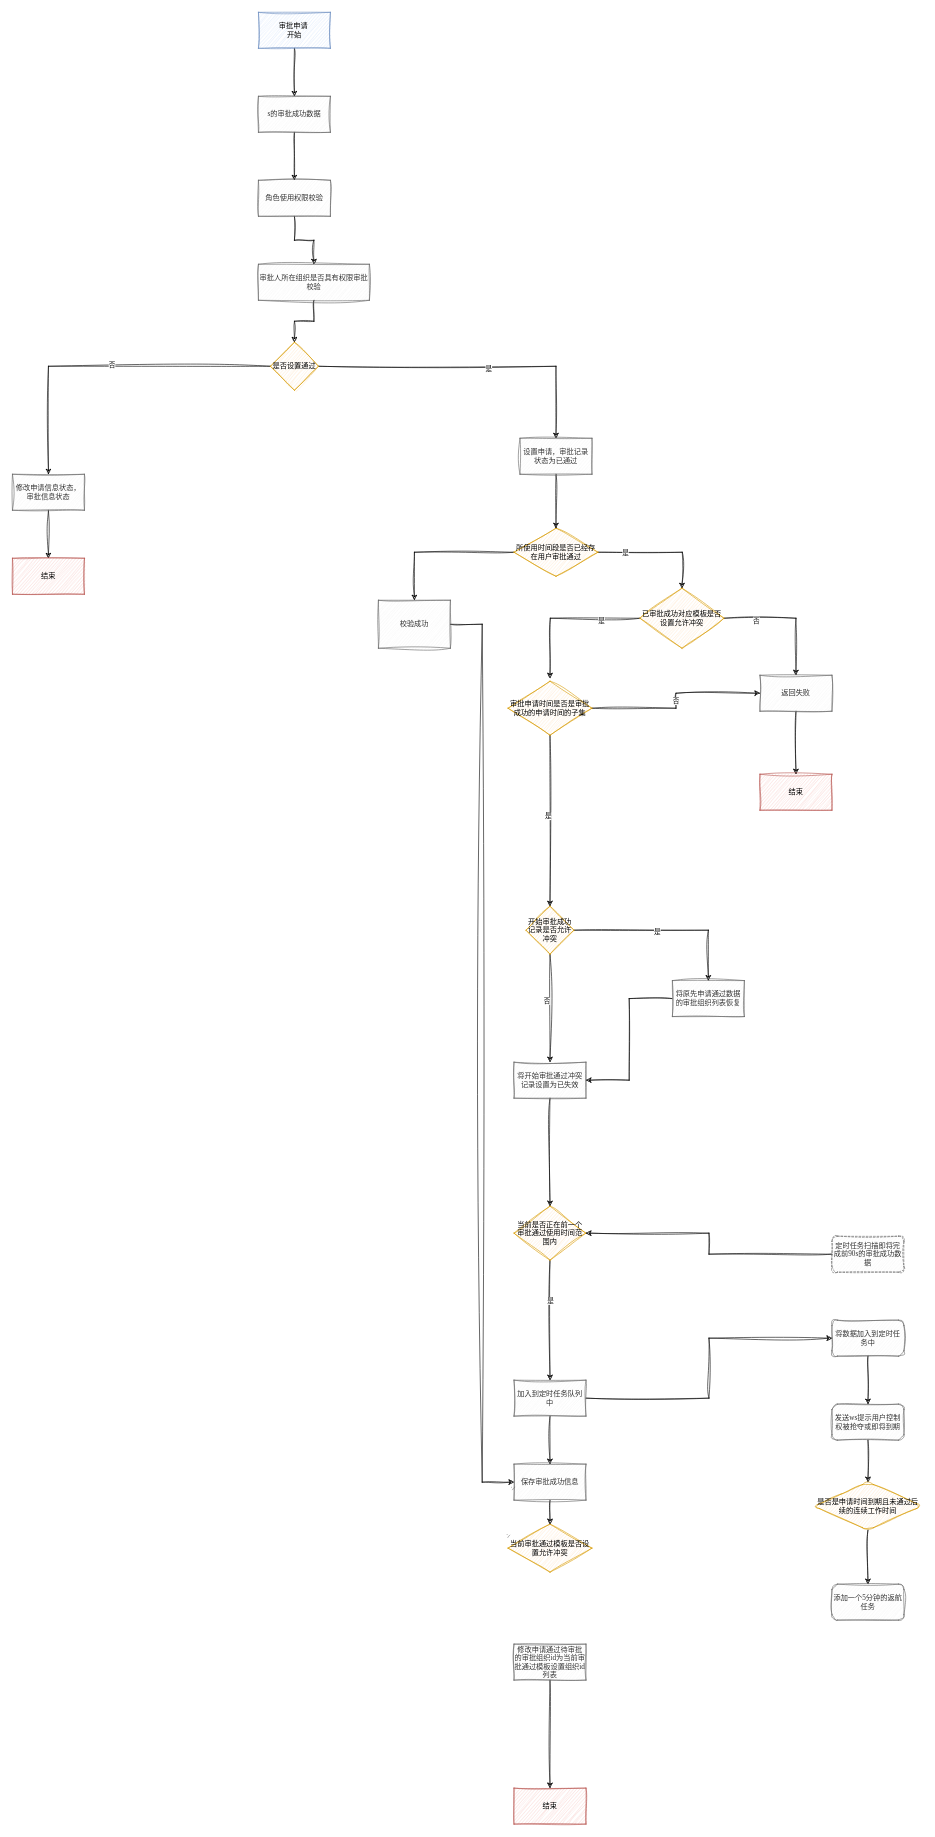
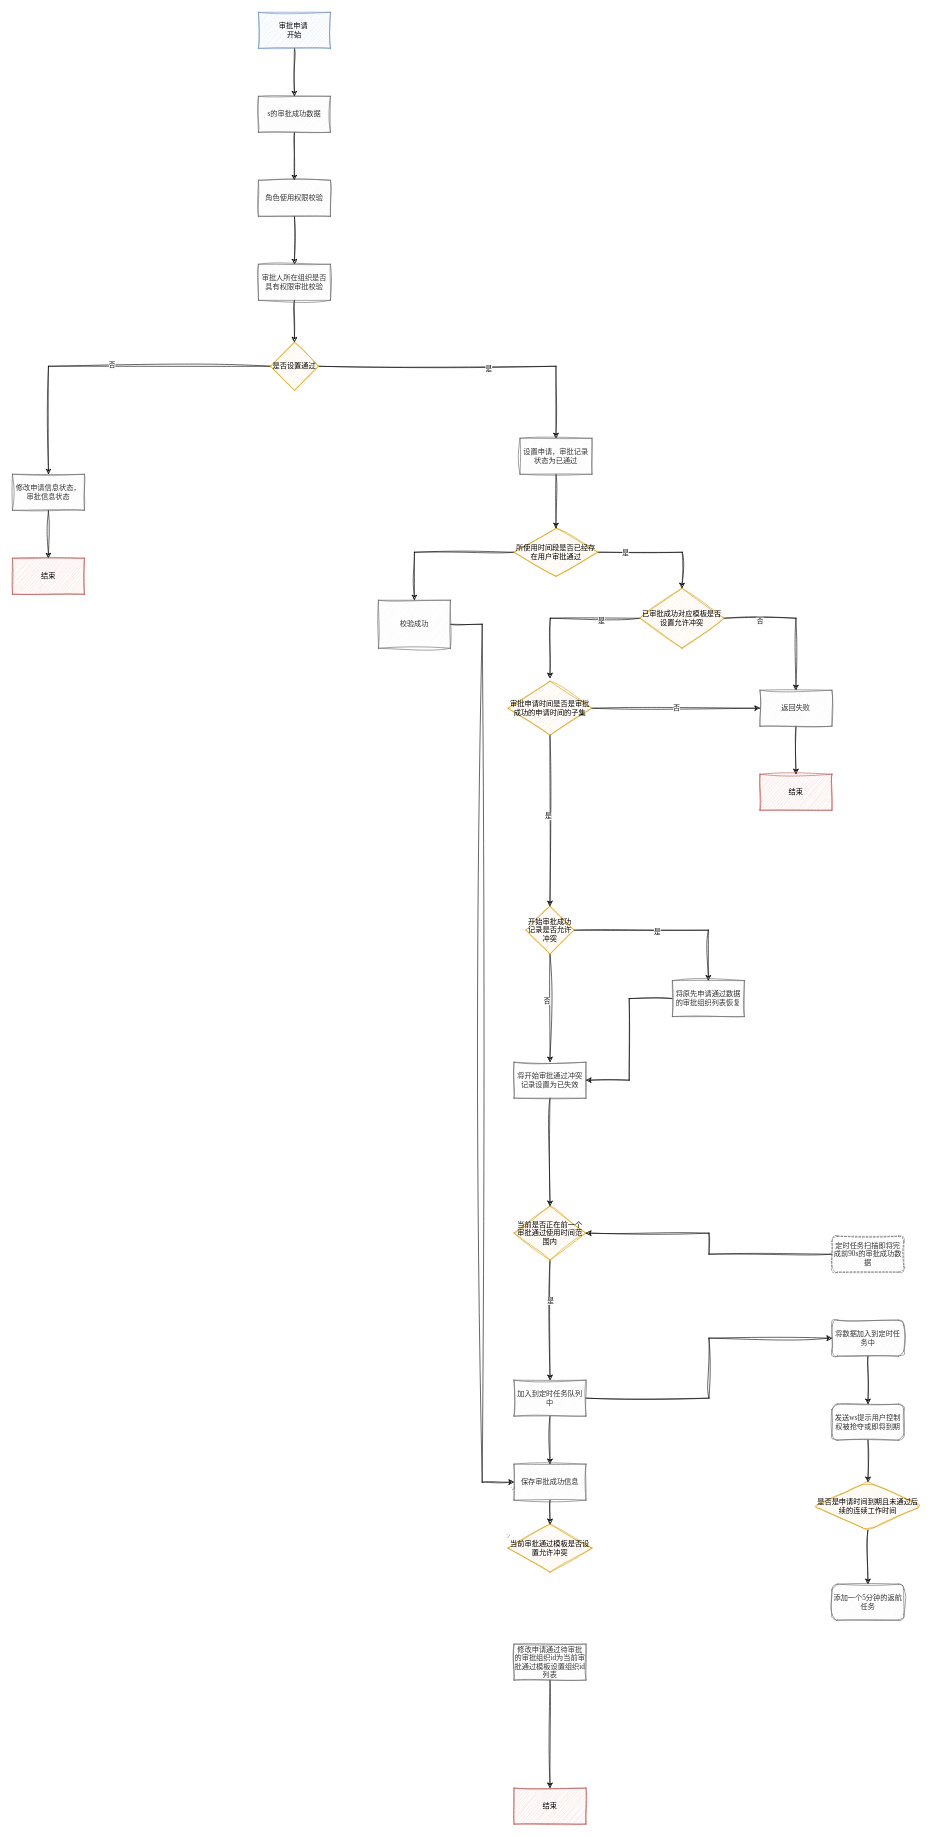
(314, 282) -> (294, 282)
(796, 693) -> (796, 708)
